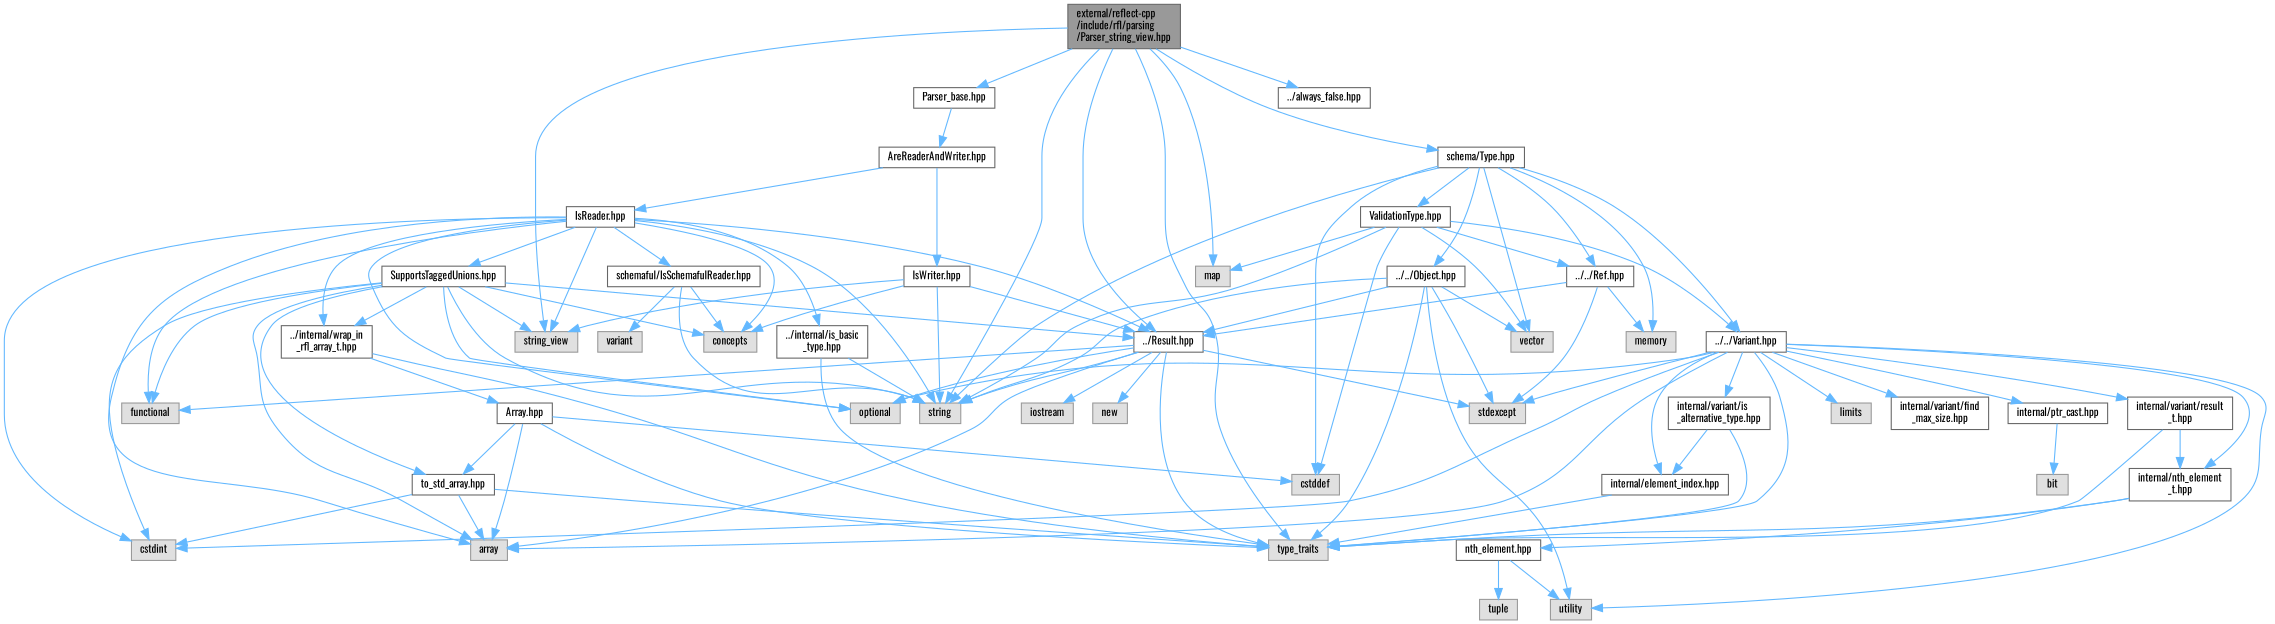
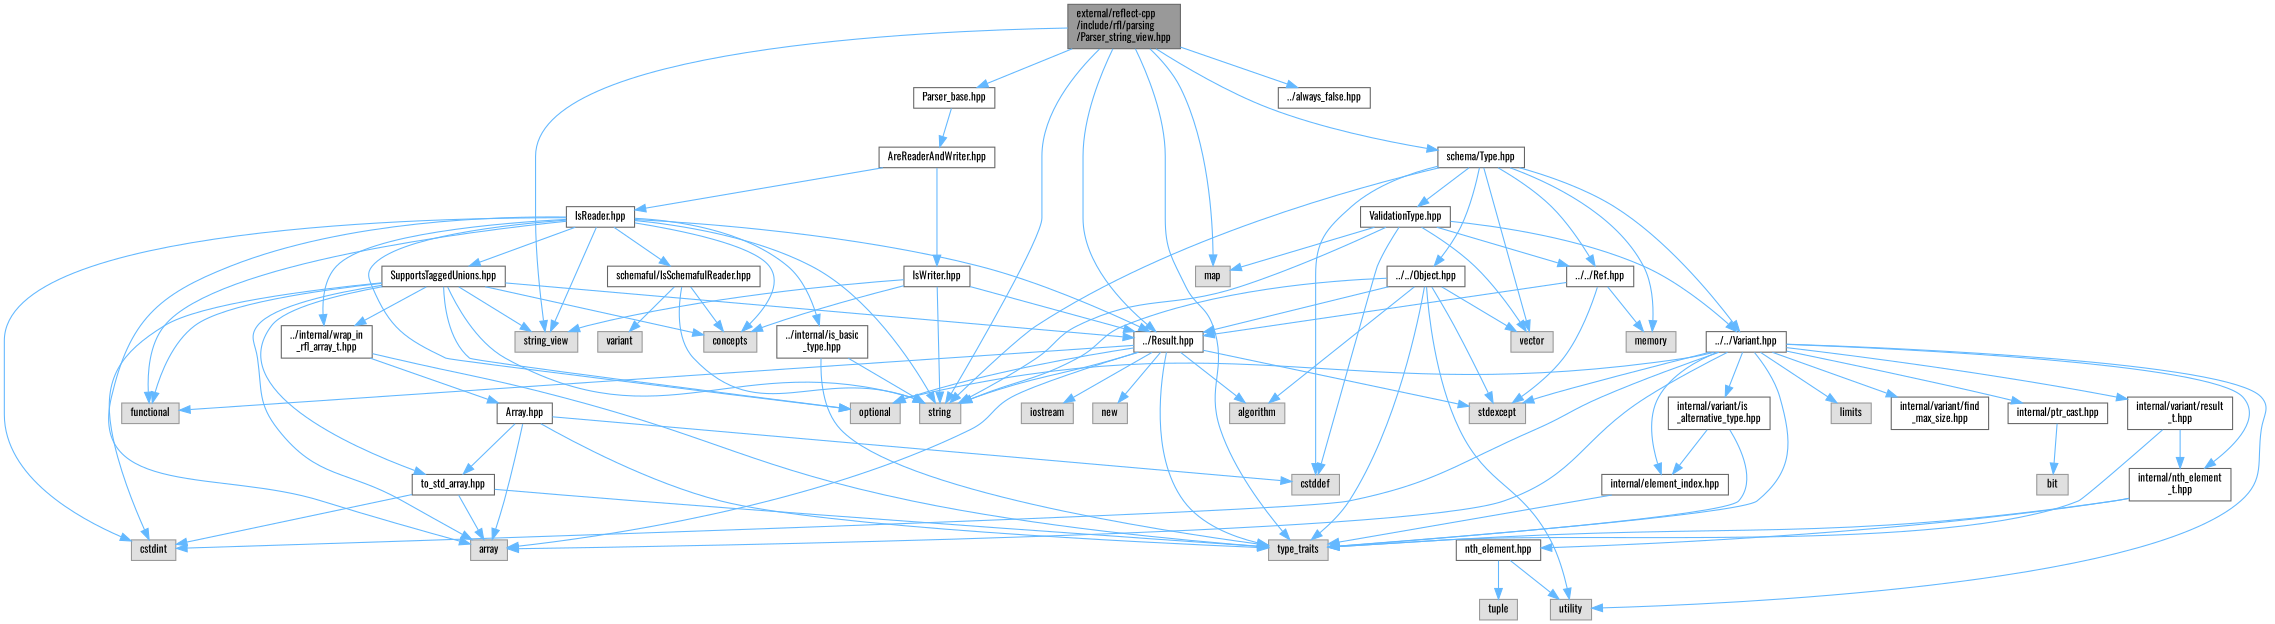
none -> (1257, 413)
